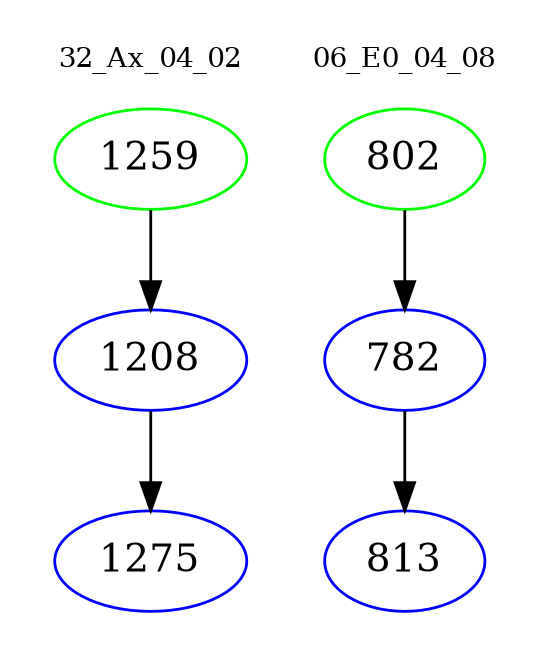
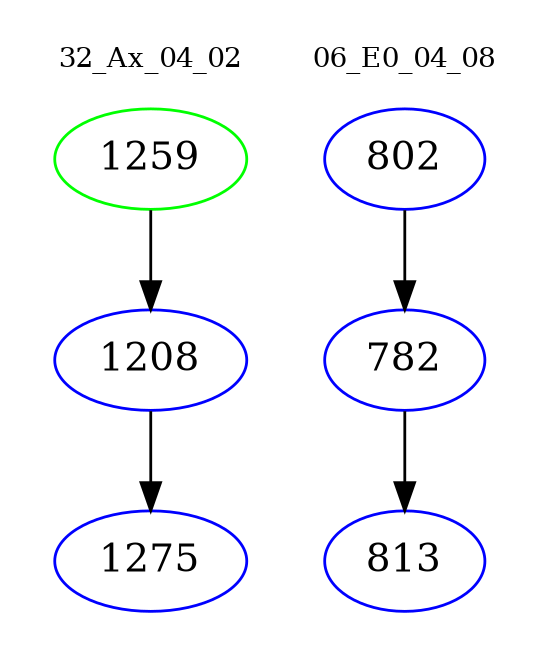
(405, 159) -> (405, 159)
